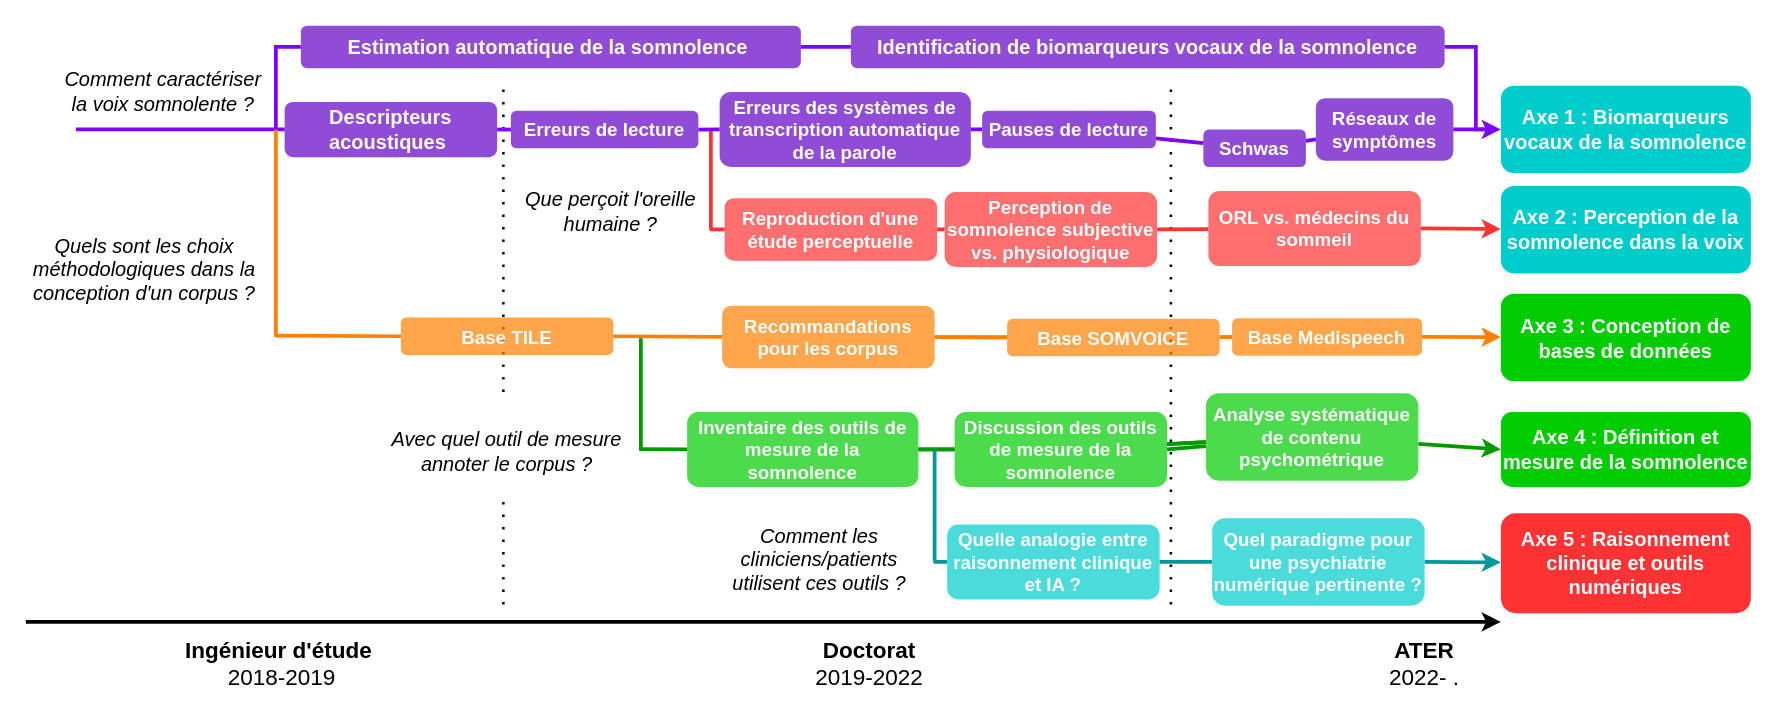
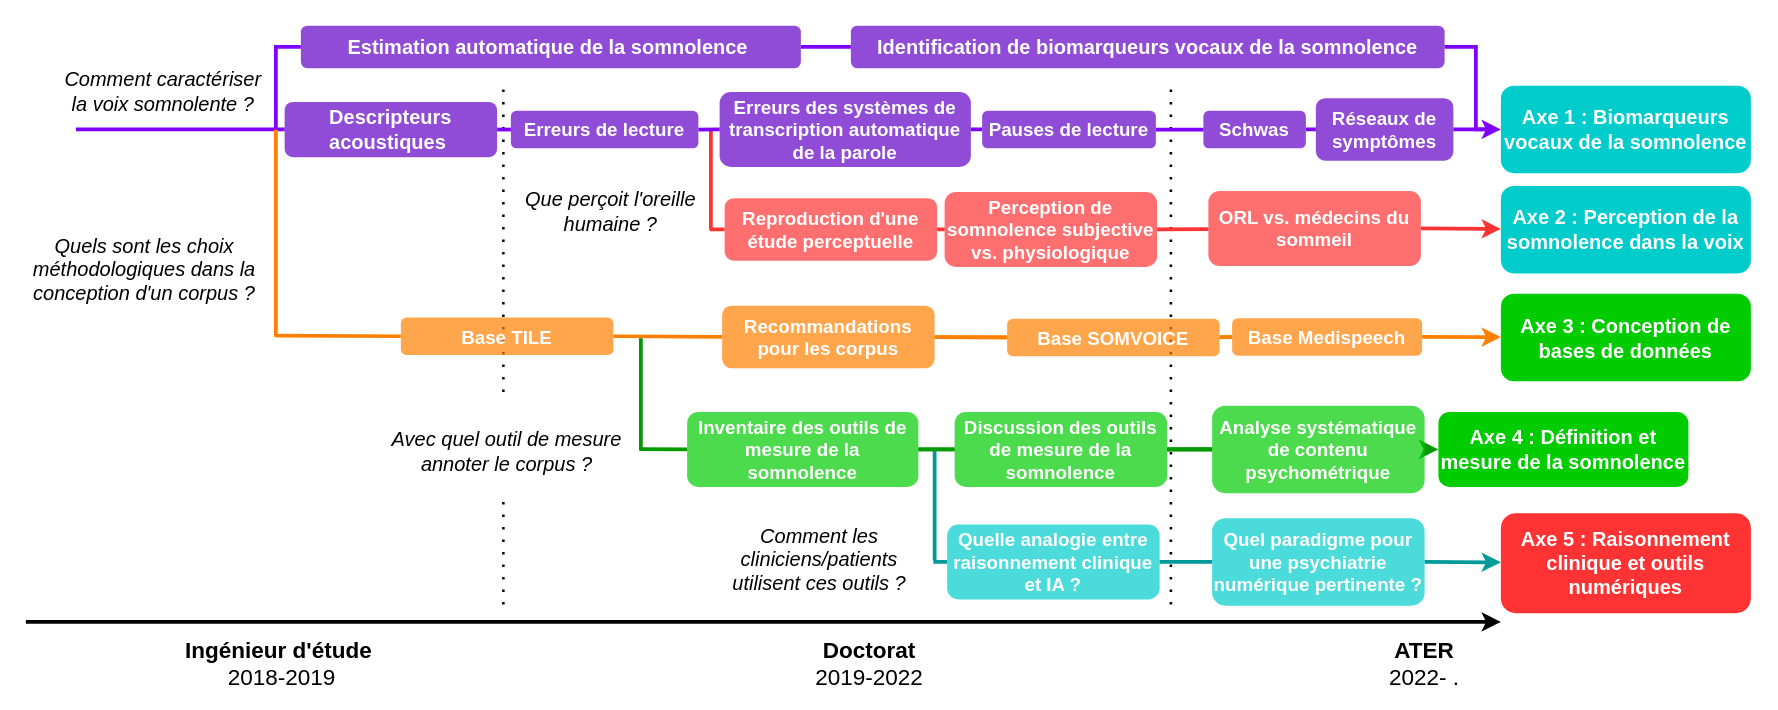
(1254, 148) -> (1254, 130)
(1312, 437) -> (1318, 449)
(1626, 449) -> (1563, 449)
